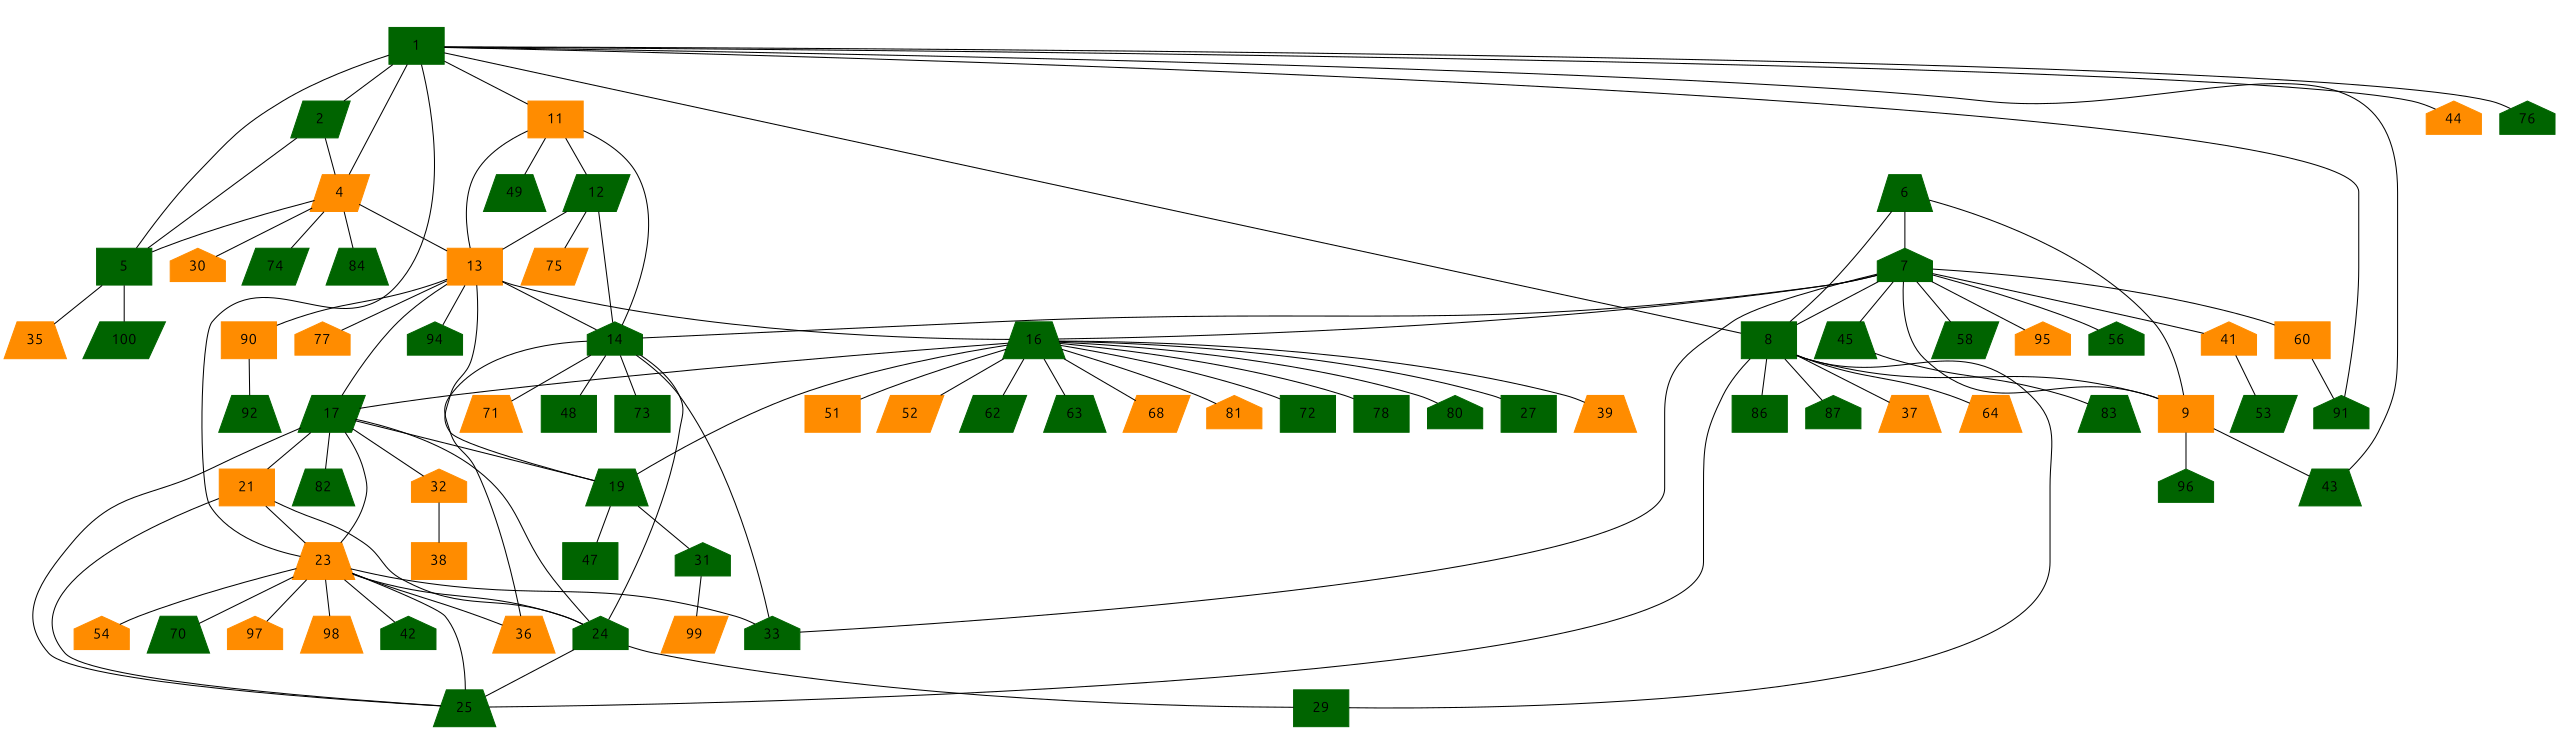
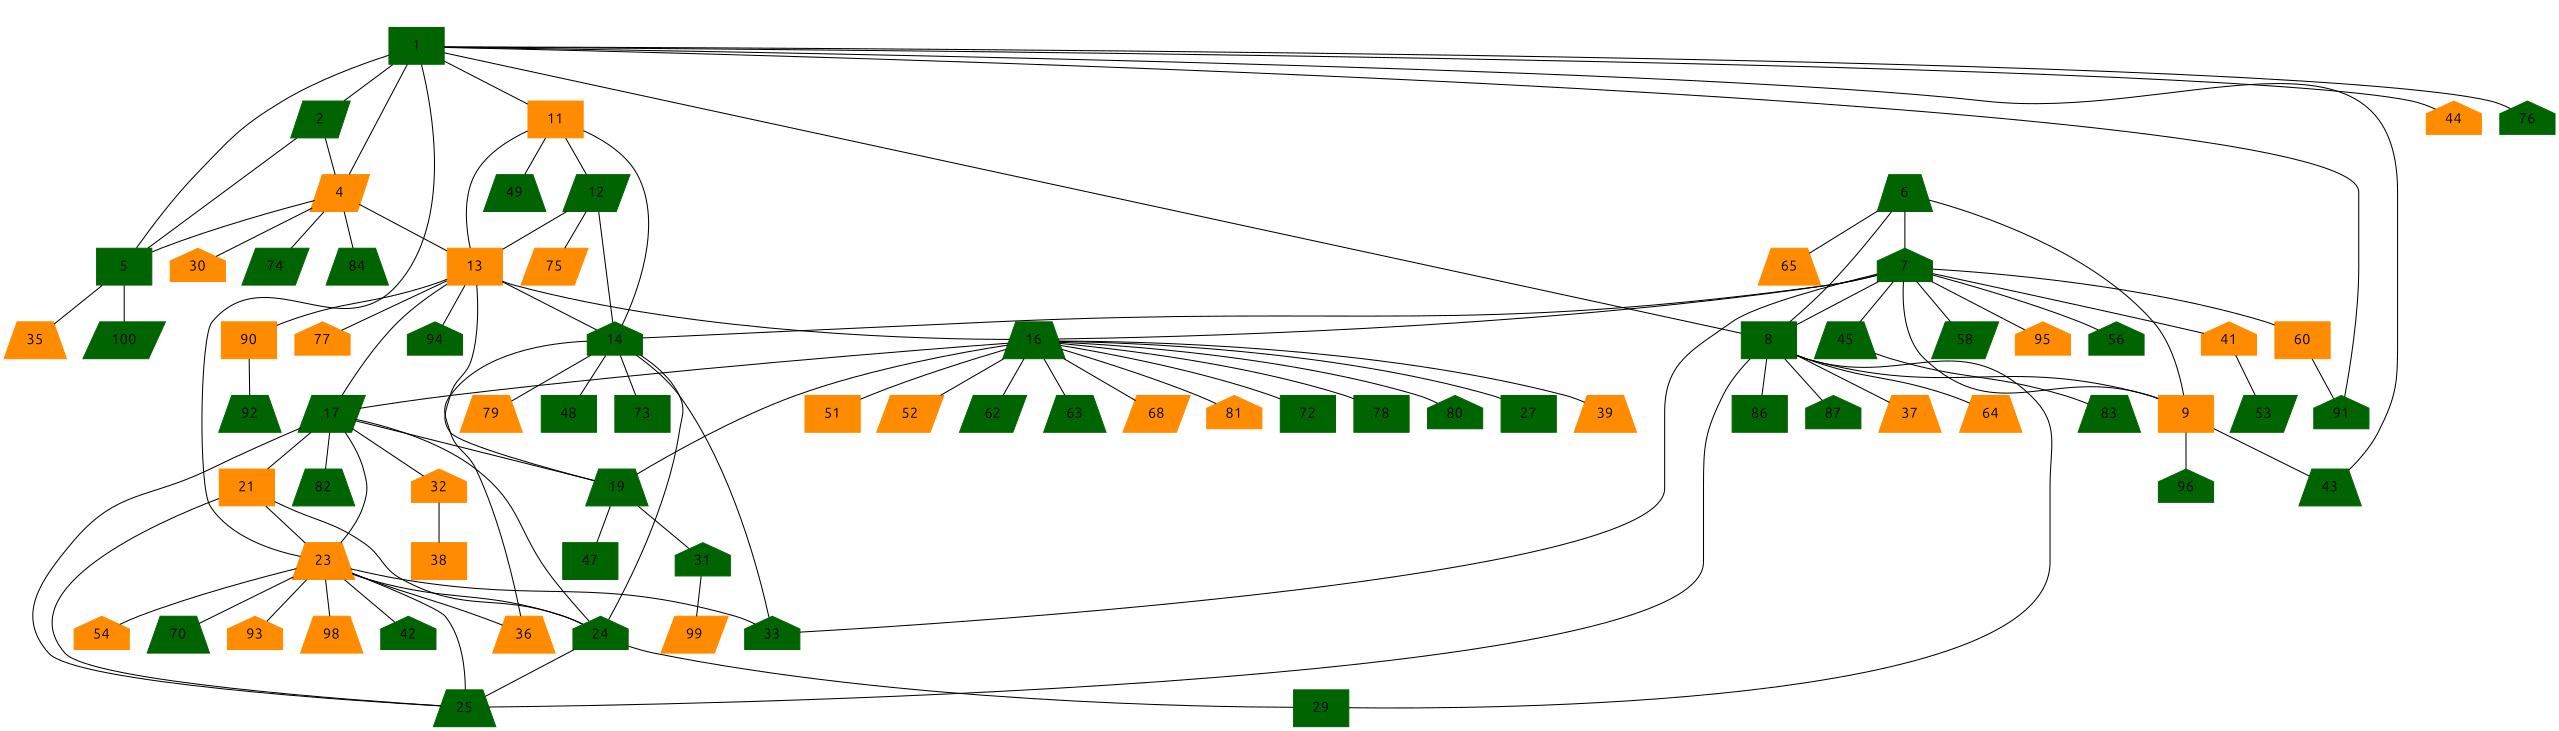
none -> (1789, 267)
(491, 414) -> (491, 414)
(255, 635) -> (255, 635)
